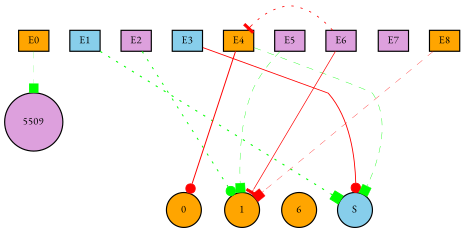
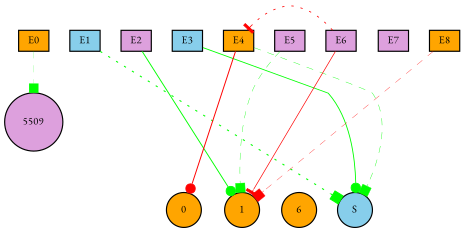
(305, 85) -> (305, 85)
(185, 119) -> (185, 119)
